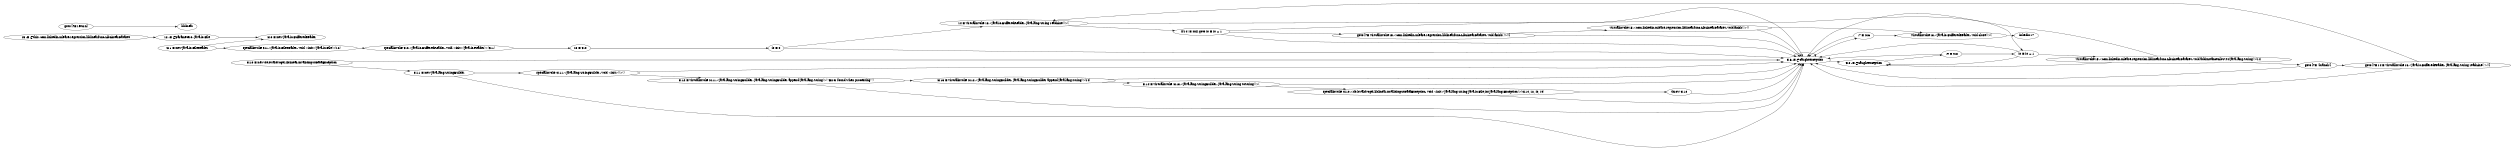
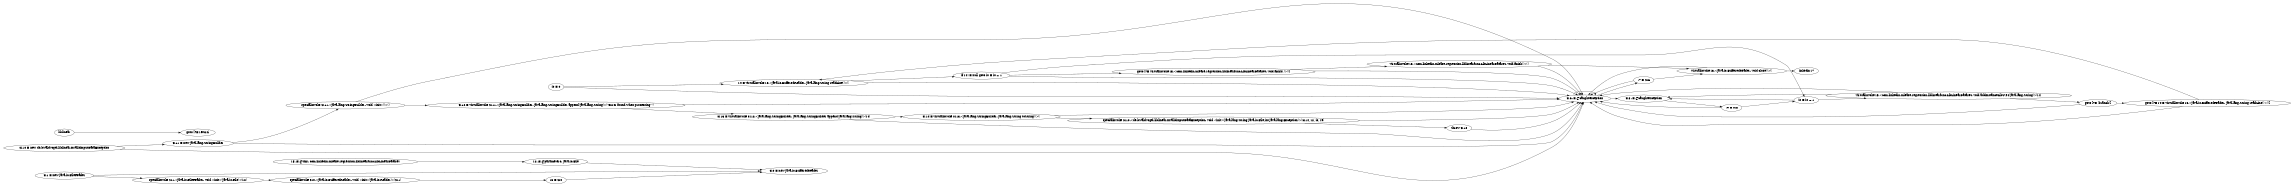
(134, 27) -> (126, 133)
(1920, 44) -> (1645, 69)
(678, 48) -> (663, 176)
